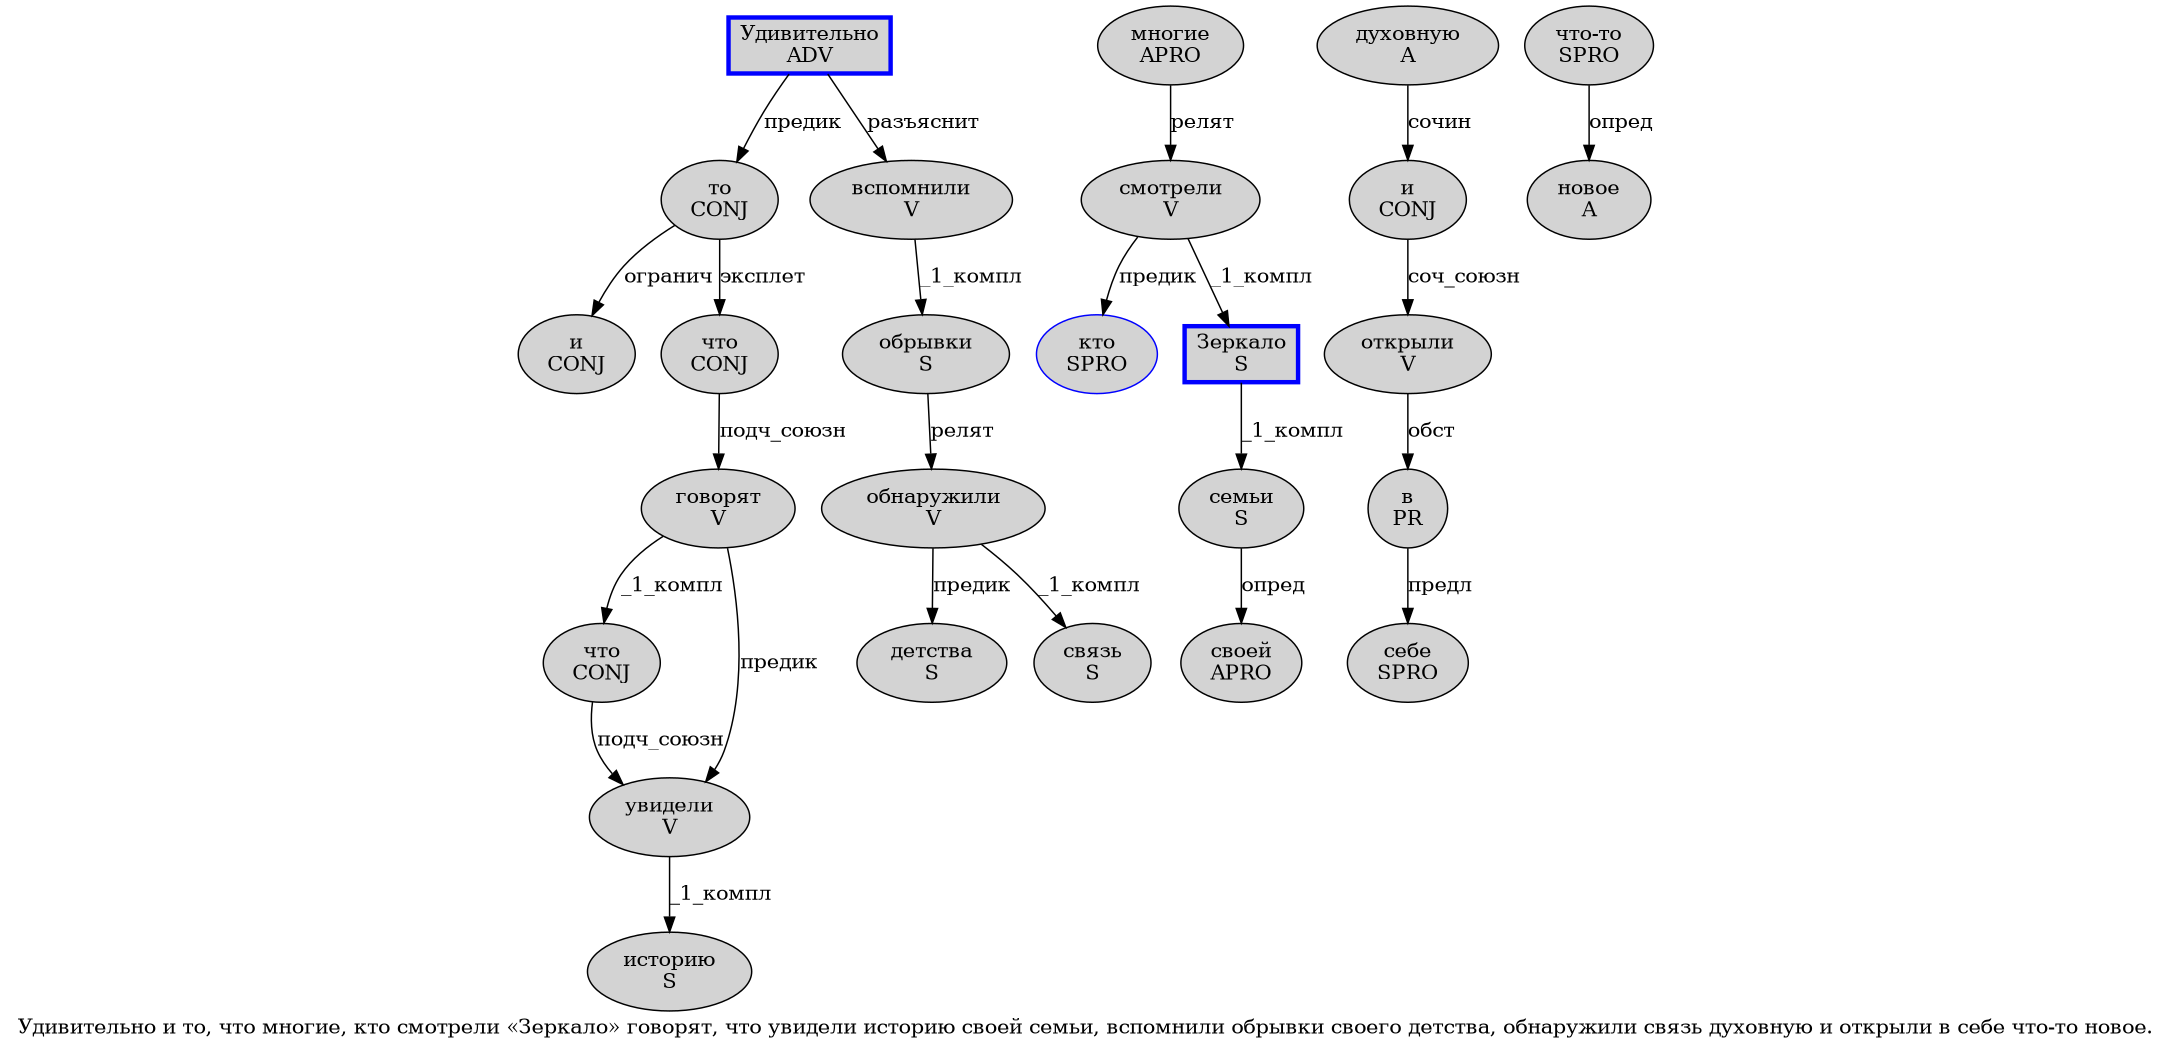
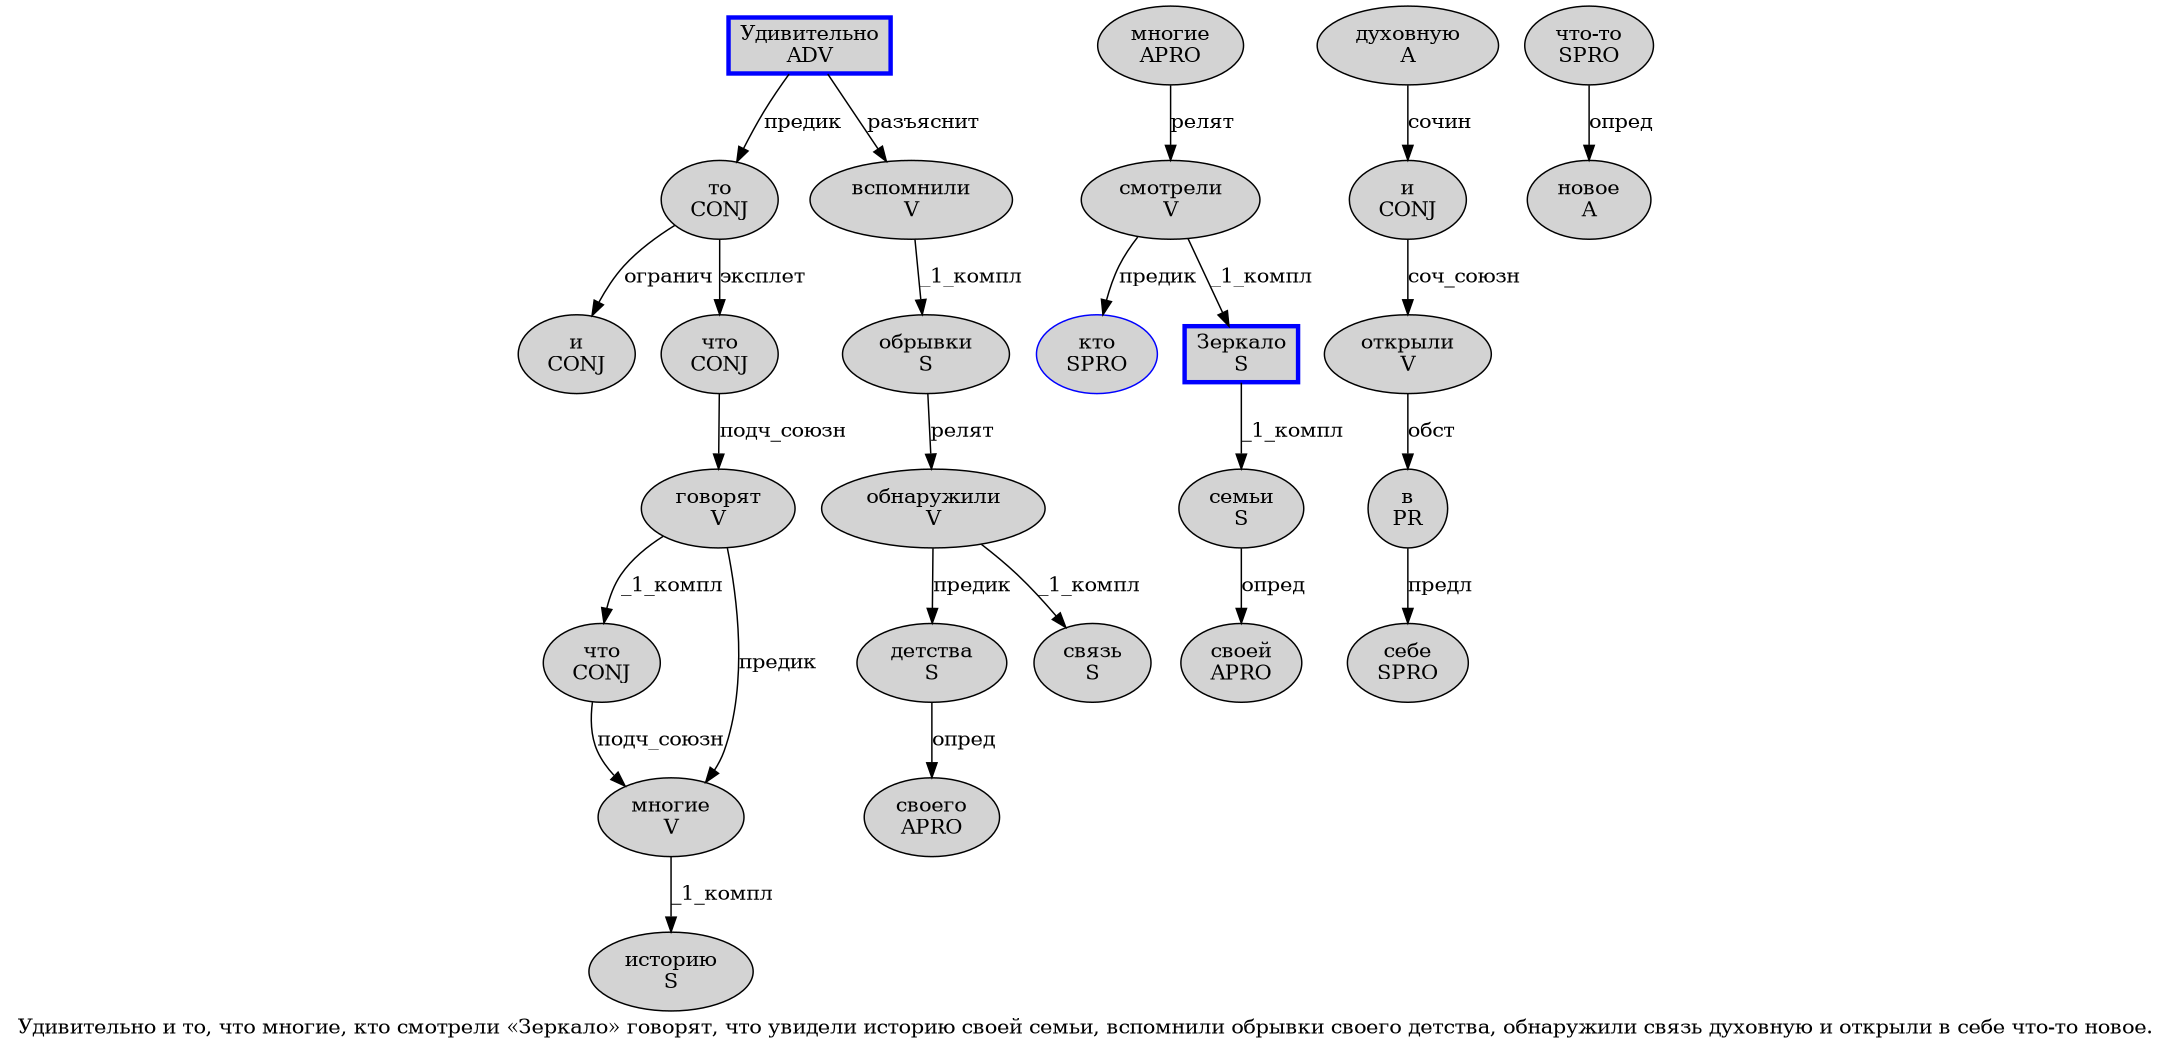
(670, 817) -> (671, 817)
none -> (932, 817)
